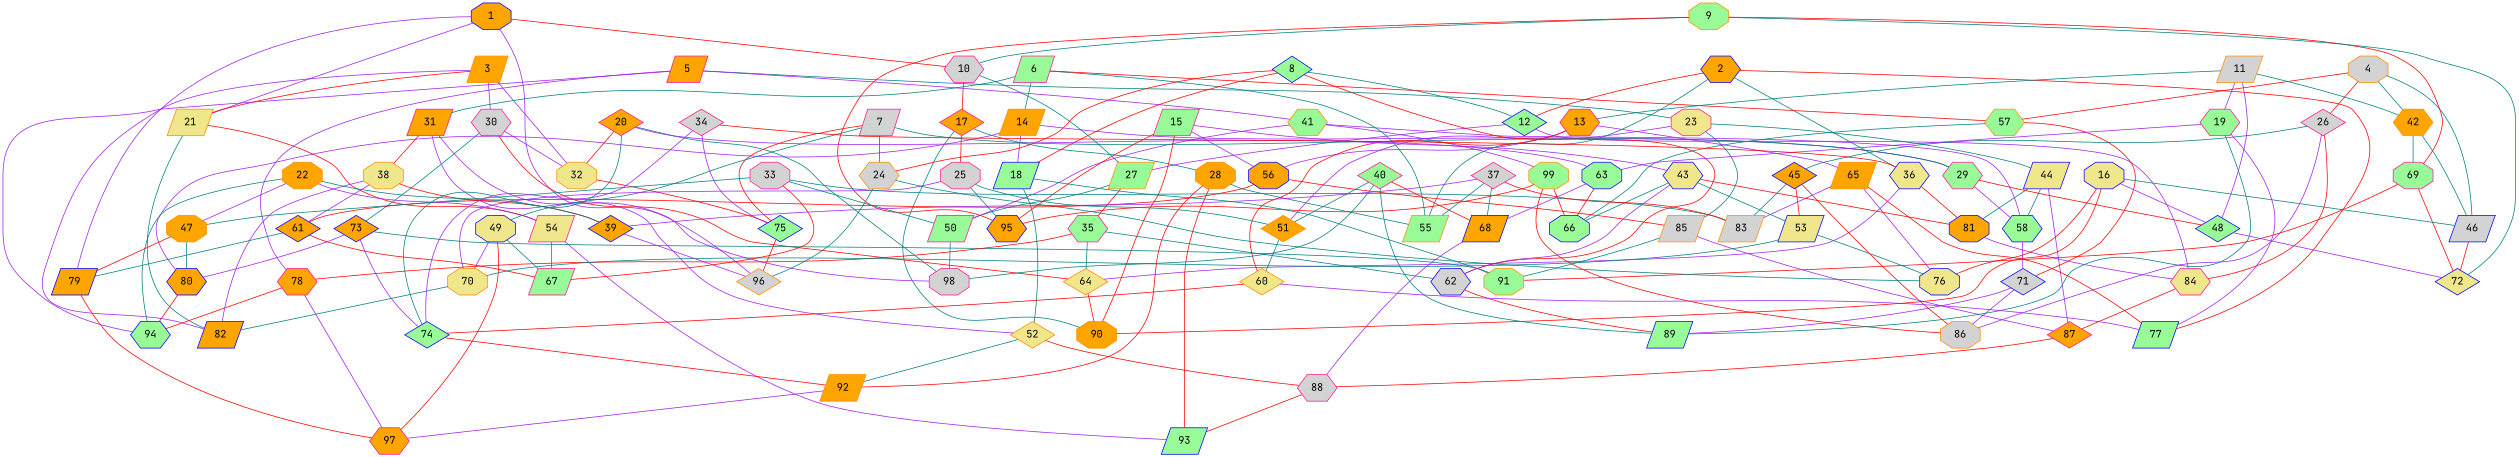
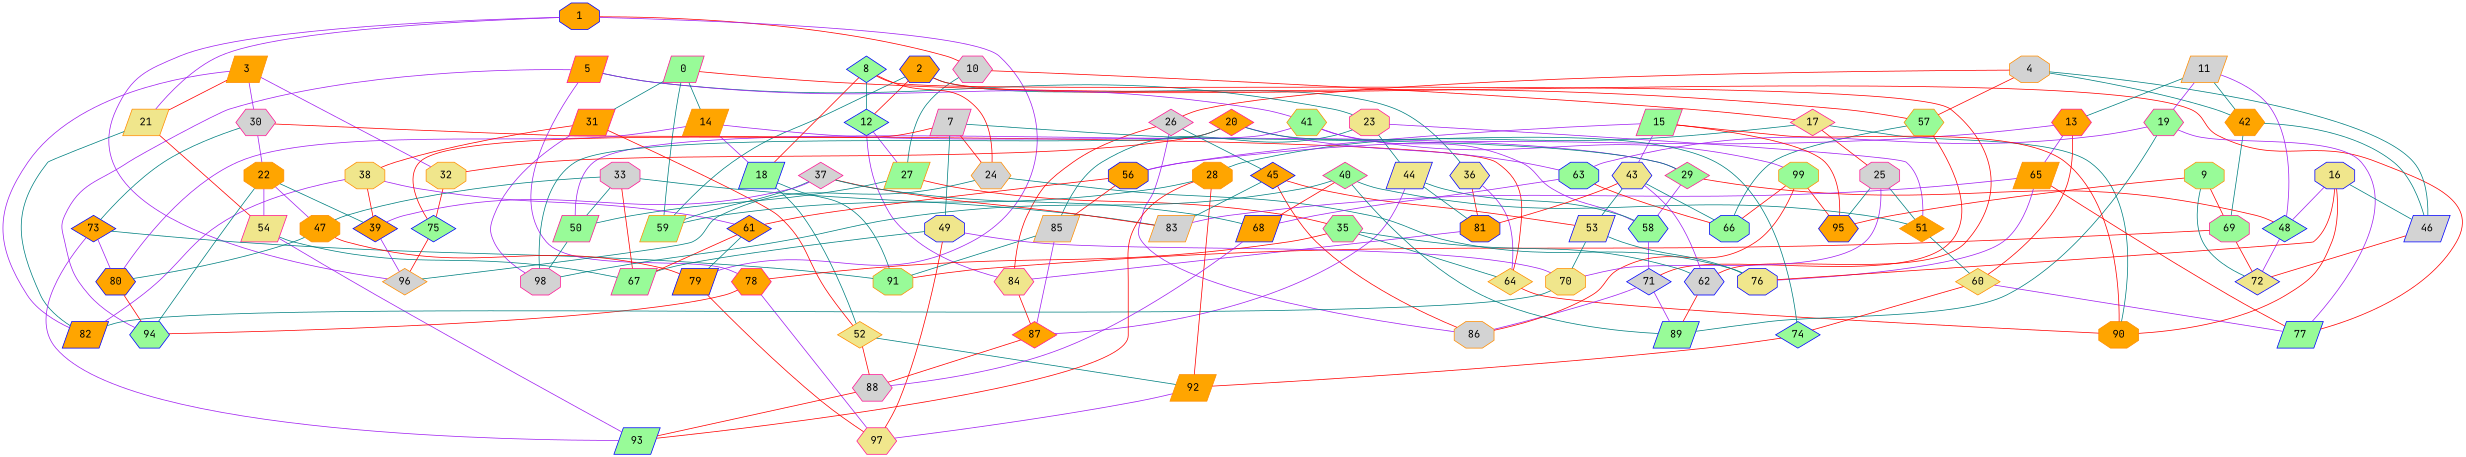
(1191, 38) -> none
(1034, 69) -> (684, 69)
(701, 122) -> none
(962, 122) -> (1813, 122)
(533, 149) -> (260, 149)
(1962, 176) -> (1687, 176)
(1426, 229) -> (663, 229)
(695, 273) -> (718, 182)
(383, 287) -> (269, 419)
(389, 441) -> (877, 441)
